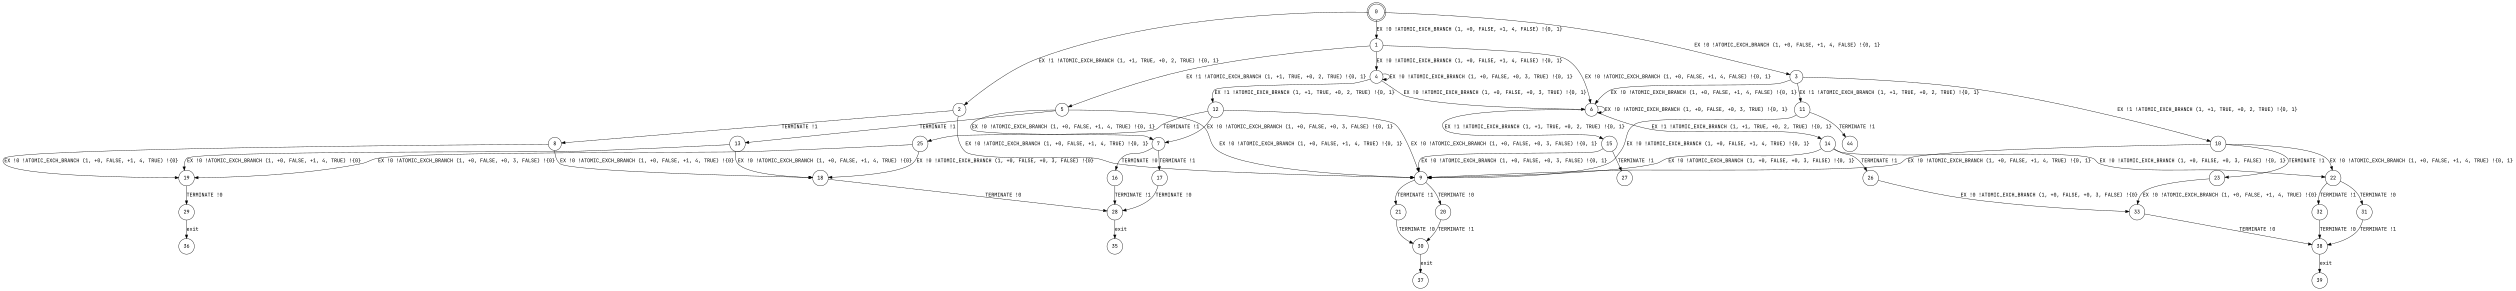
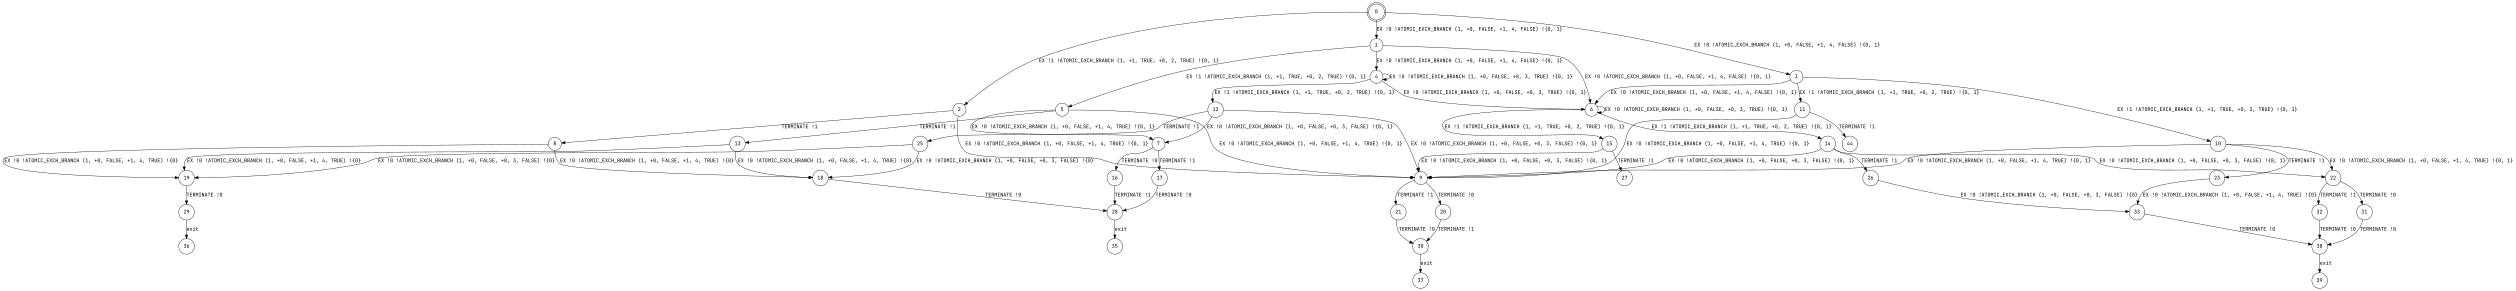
(2378, 229) -> (2378, 229)
